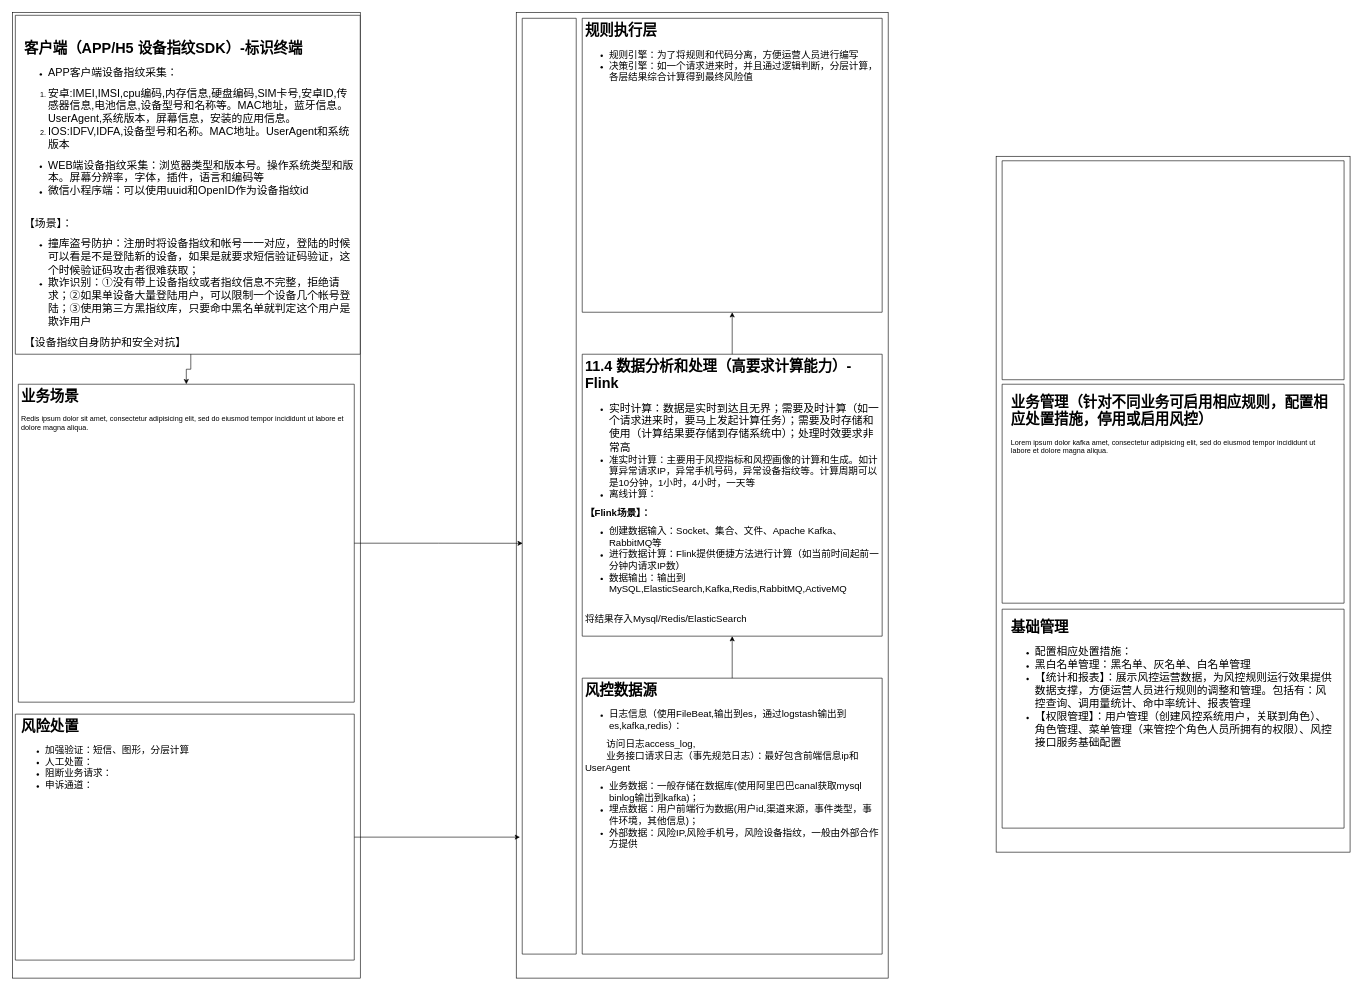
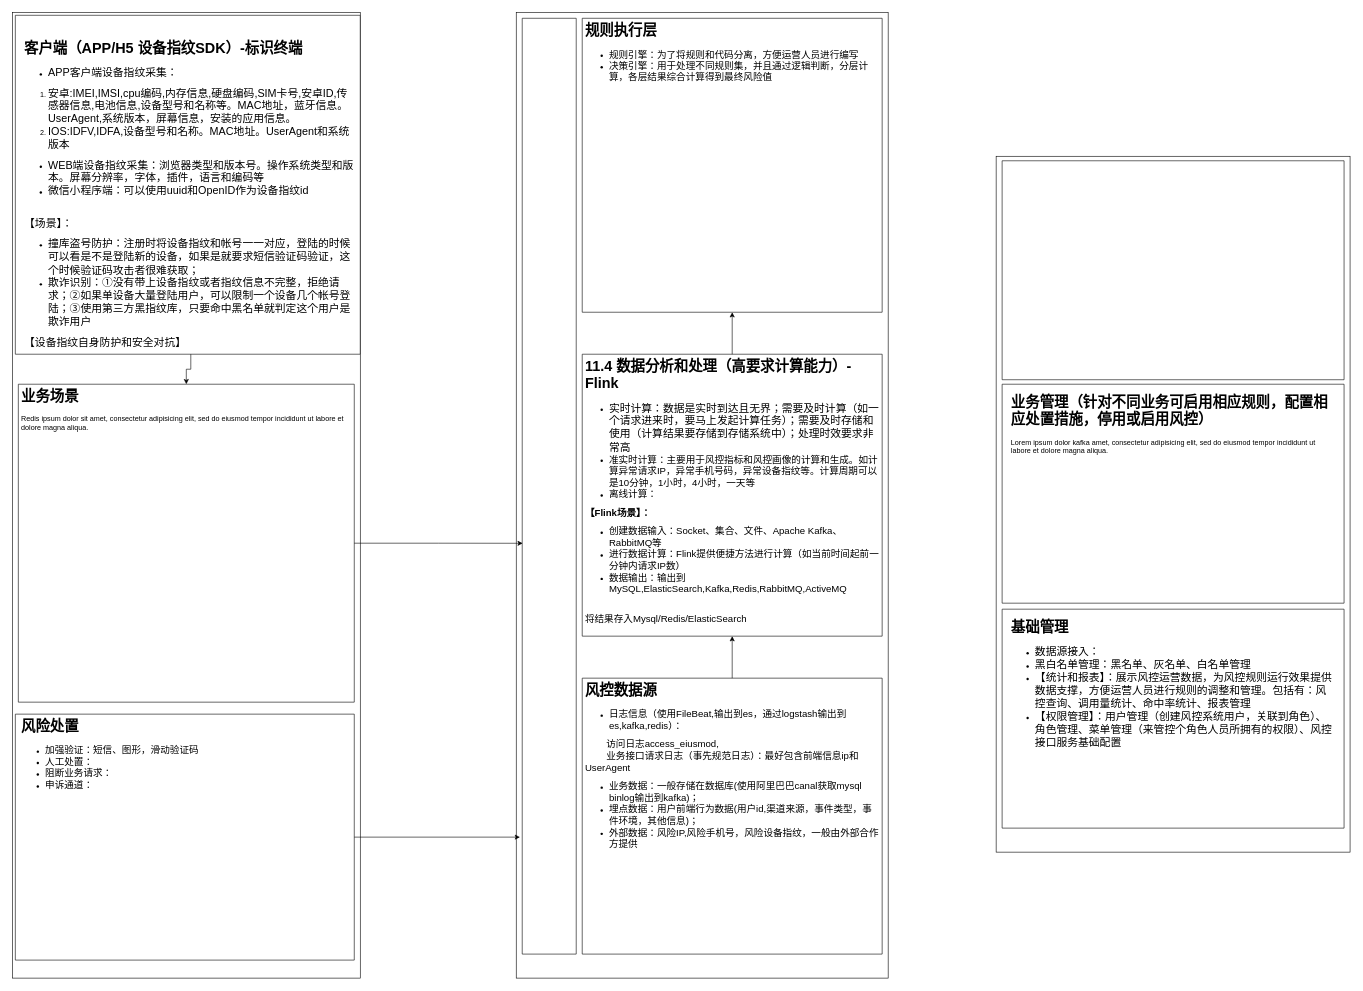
(733, 30) -> (733, 30)
(1174, 640) -> (1174, 640)
(720, 703) -> (720, 703)
(75, 730) -> (79, 730)
